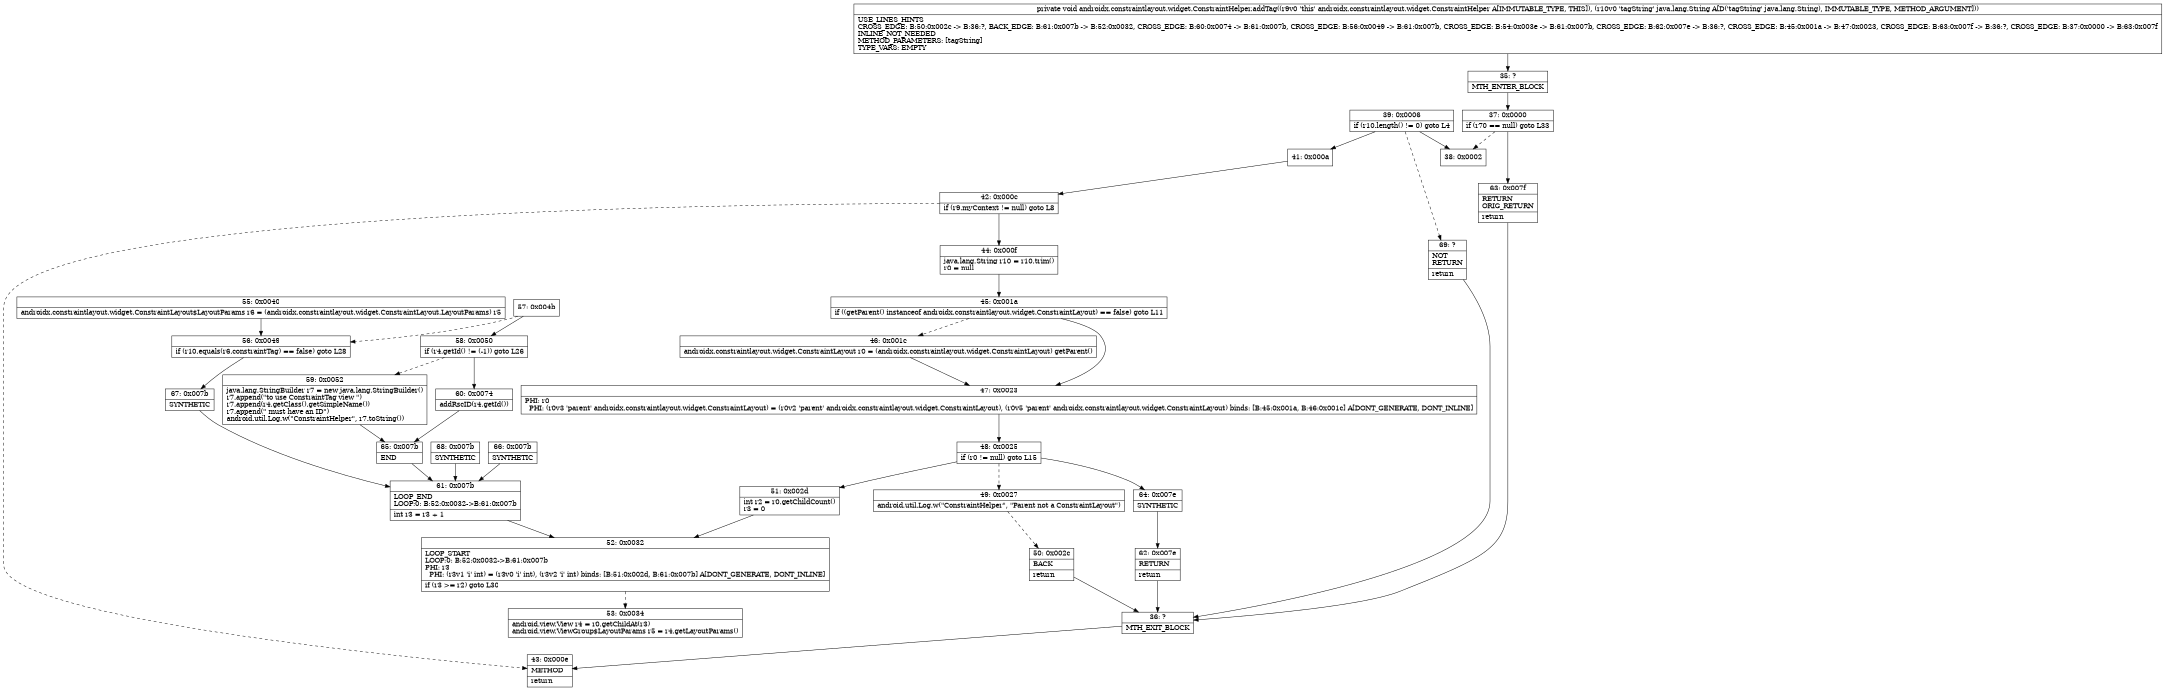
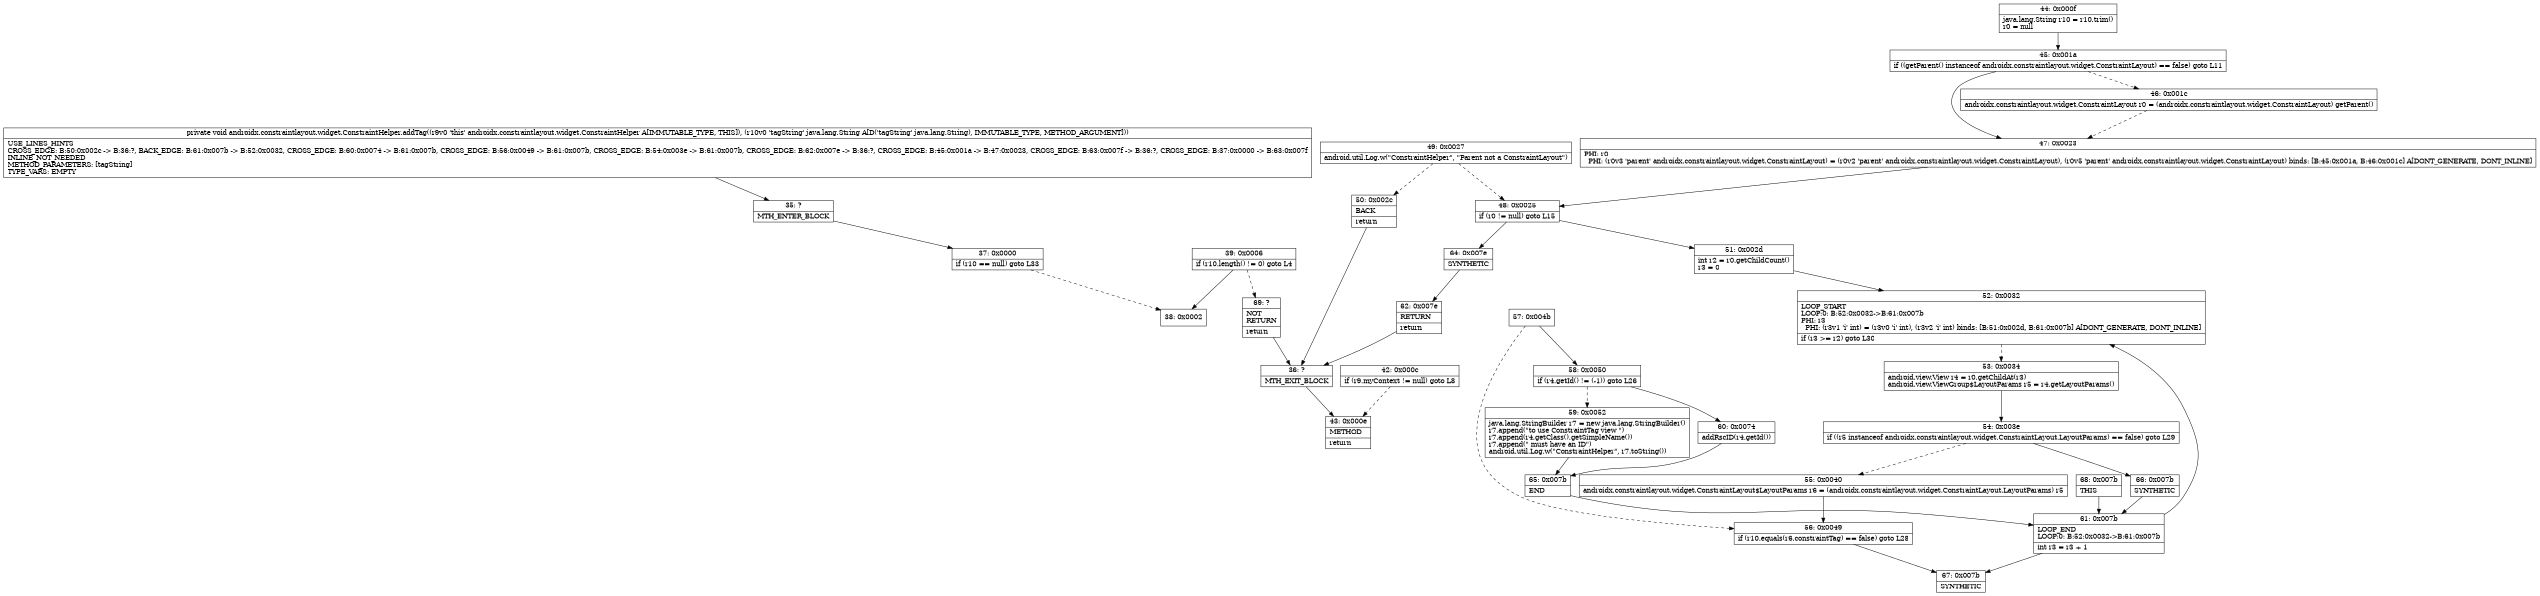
(1508, 126) -> (998, 264)
(1310, 157) -> none
(1508, 203) -> none
(999, 227) -> none
(938, 370) -> (2119, 123)
none -> (2001, 433)
(289, 457) -> (2016, 562)
(455, 458) -> (2089, 491)
(999, 474) -> (1480, 181)
